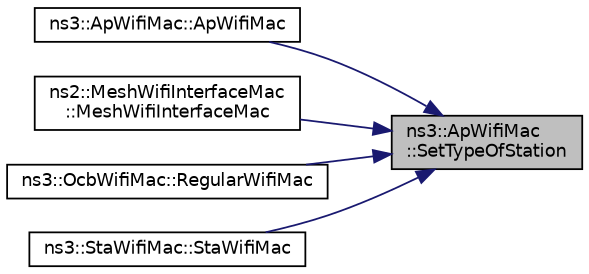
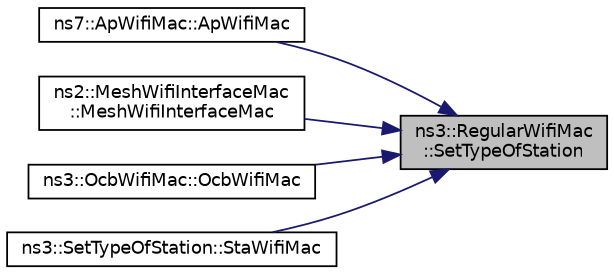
(167, 25) -> (172, 25)
(487, 142) -> (504, 142)
(167, 182) -> (172, 182)
(167, 249) -> (172, 249)
